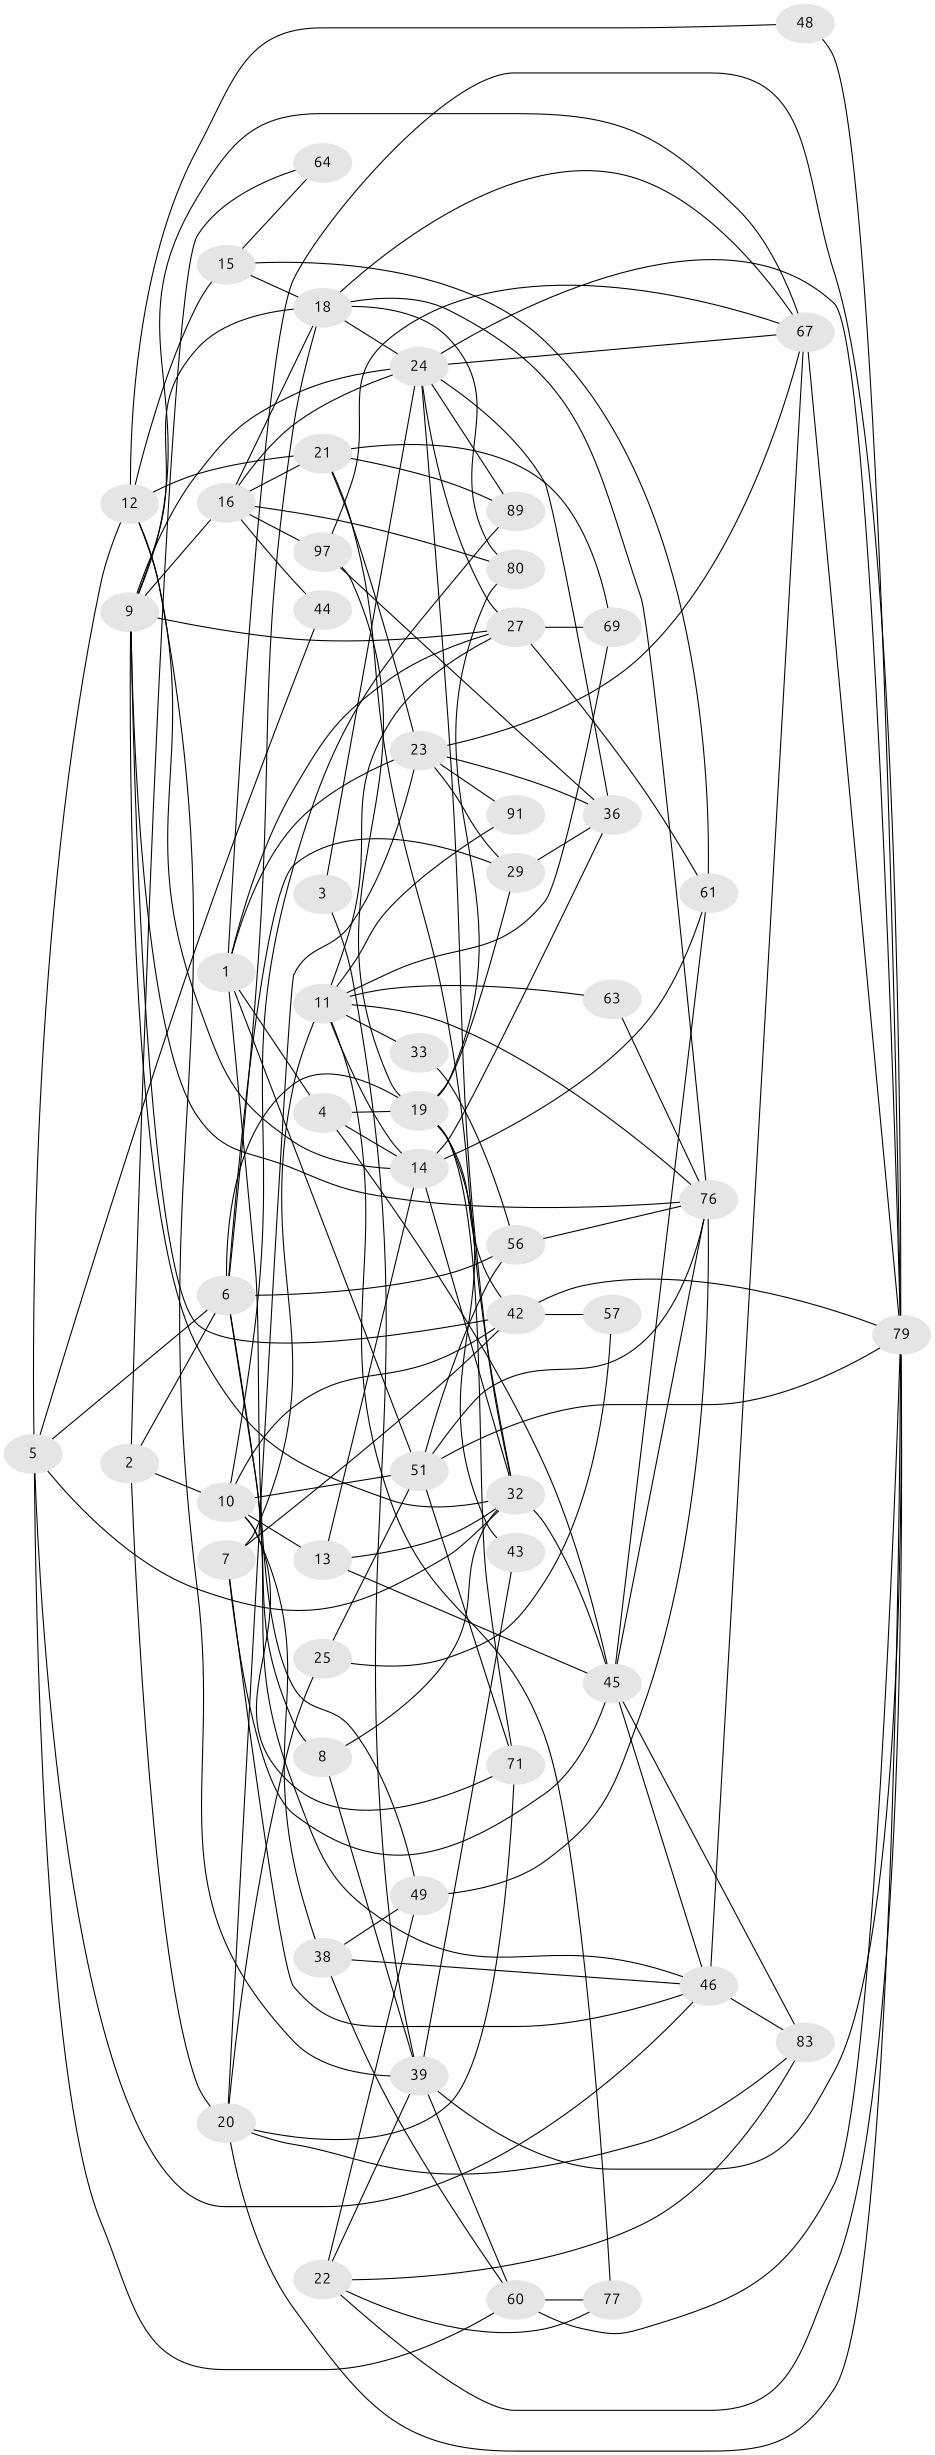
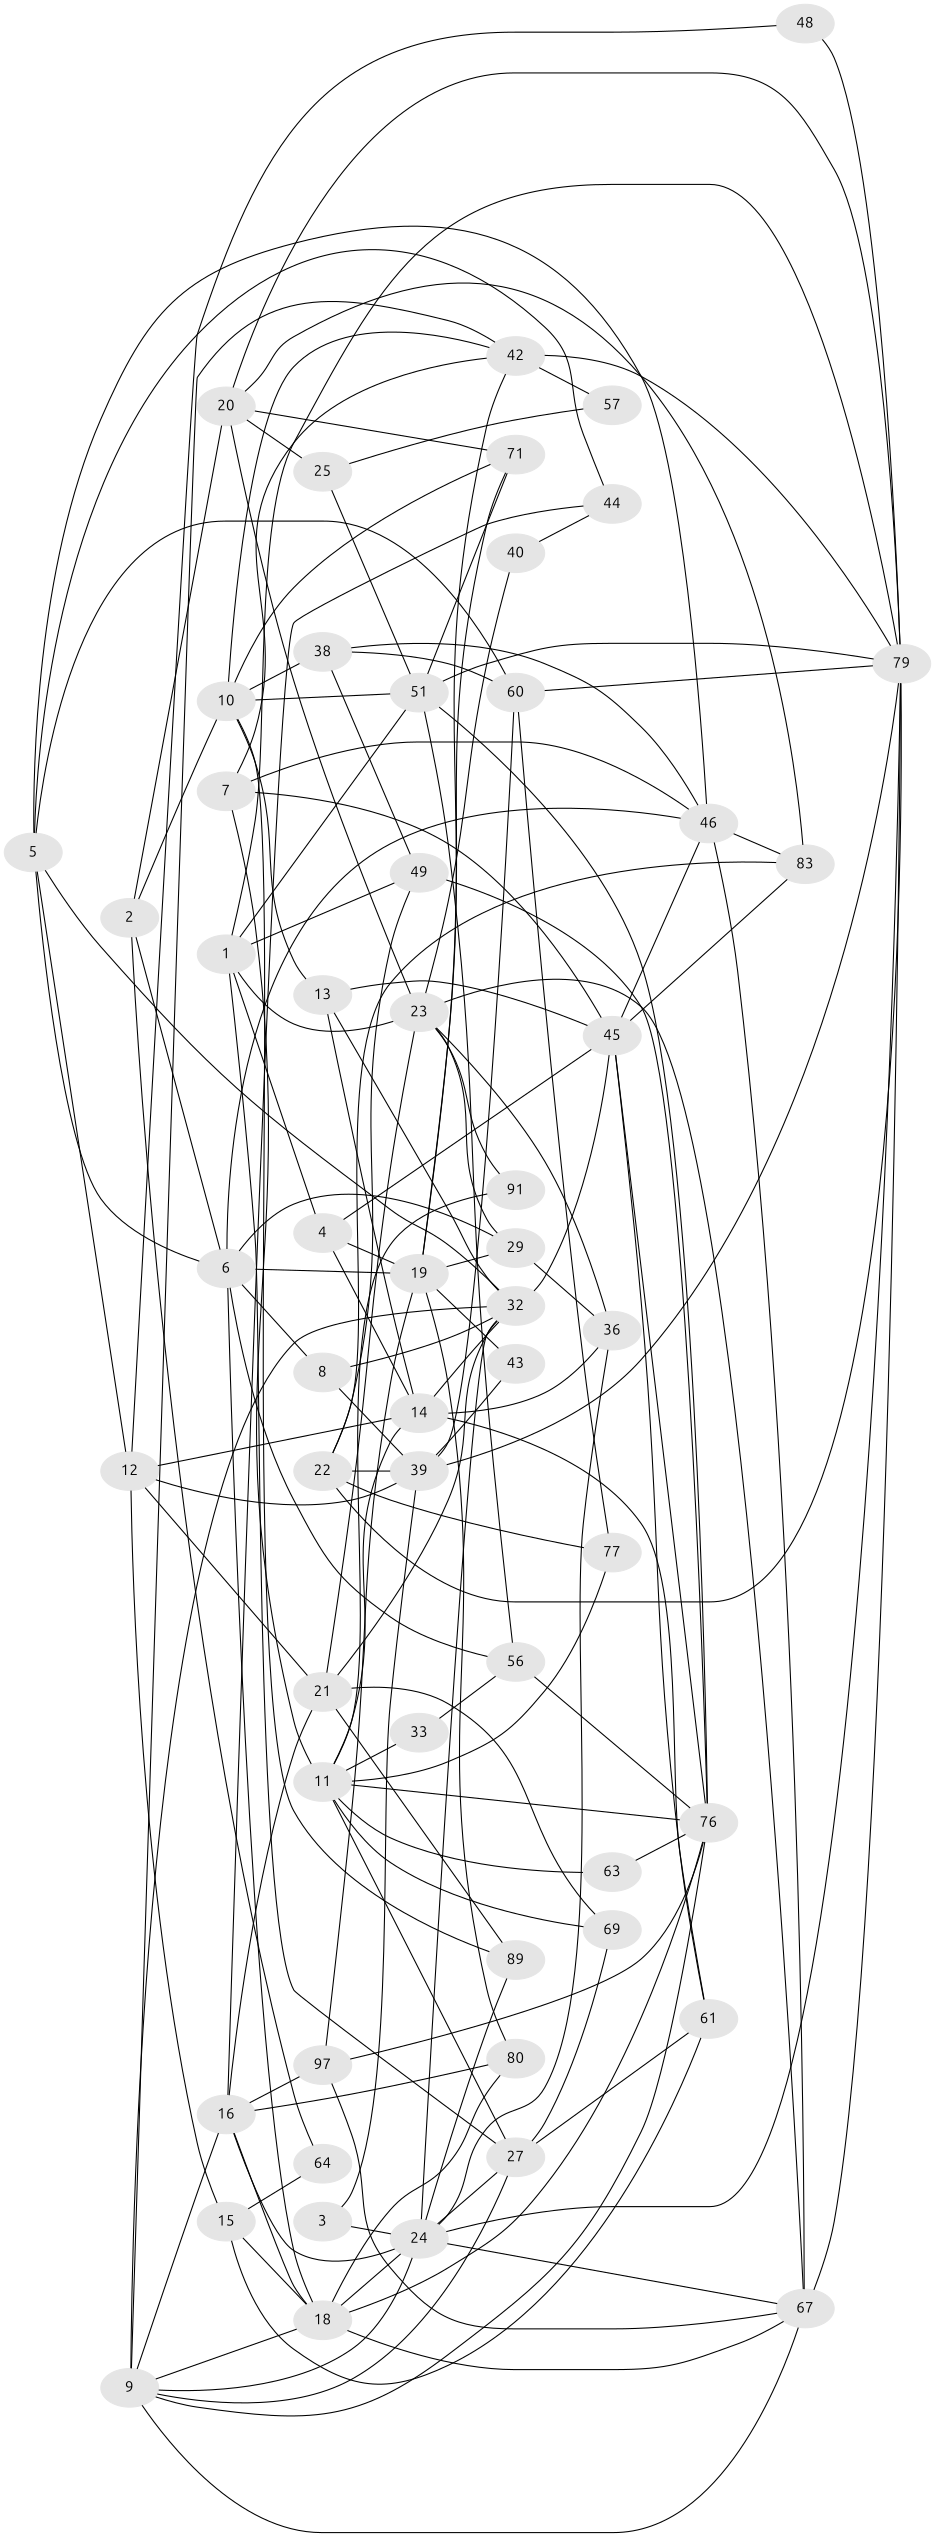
none -> (516, 553)
(473, 690) -> (563, 1998)
